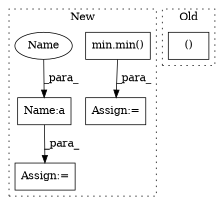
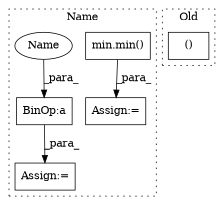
(83, 18) -> (83, 18)
(44, 111) -> (44, 111)
